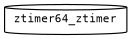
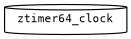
(66, 20) -> (66, 20)
